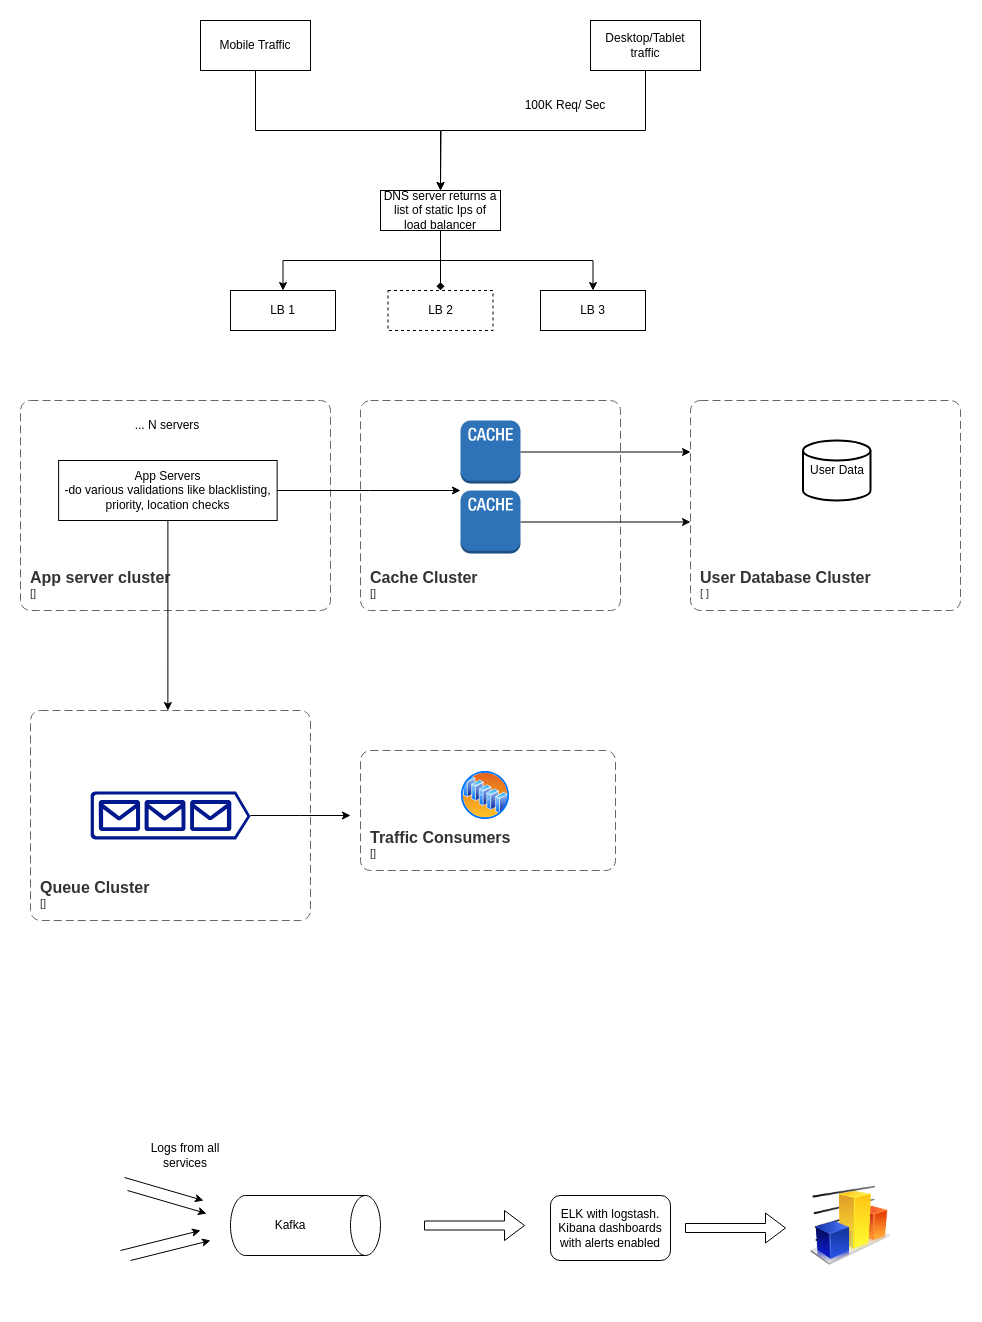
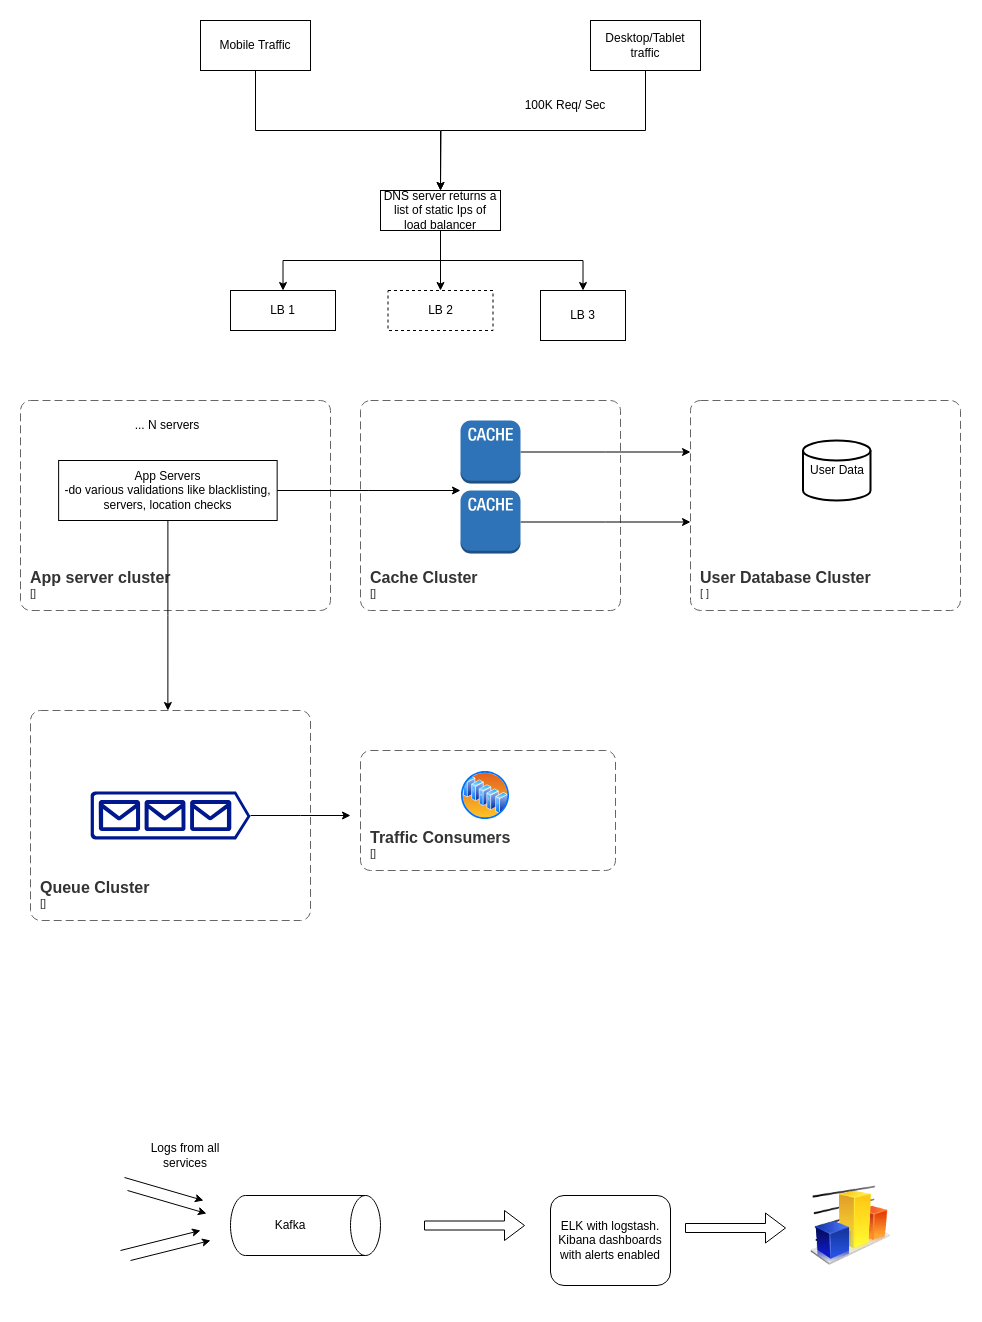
(441, 282) -> (441, 282)
(593, 311) -> (583, 316)
(168, 491) -> (168, 491)
(611, 1228) -> (611, 1241)
